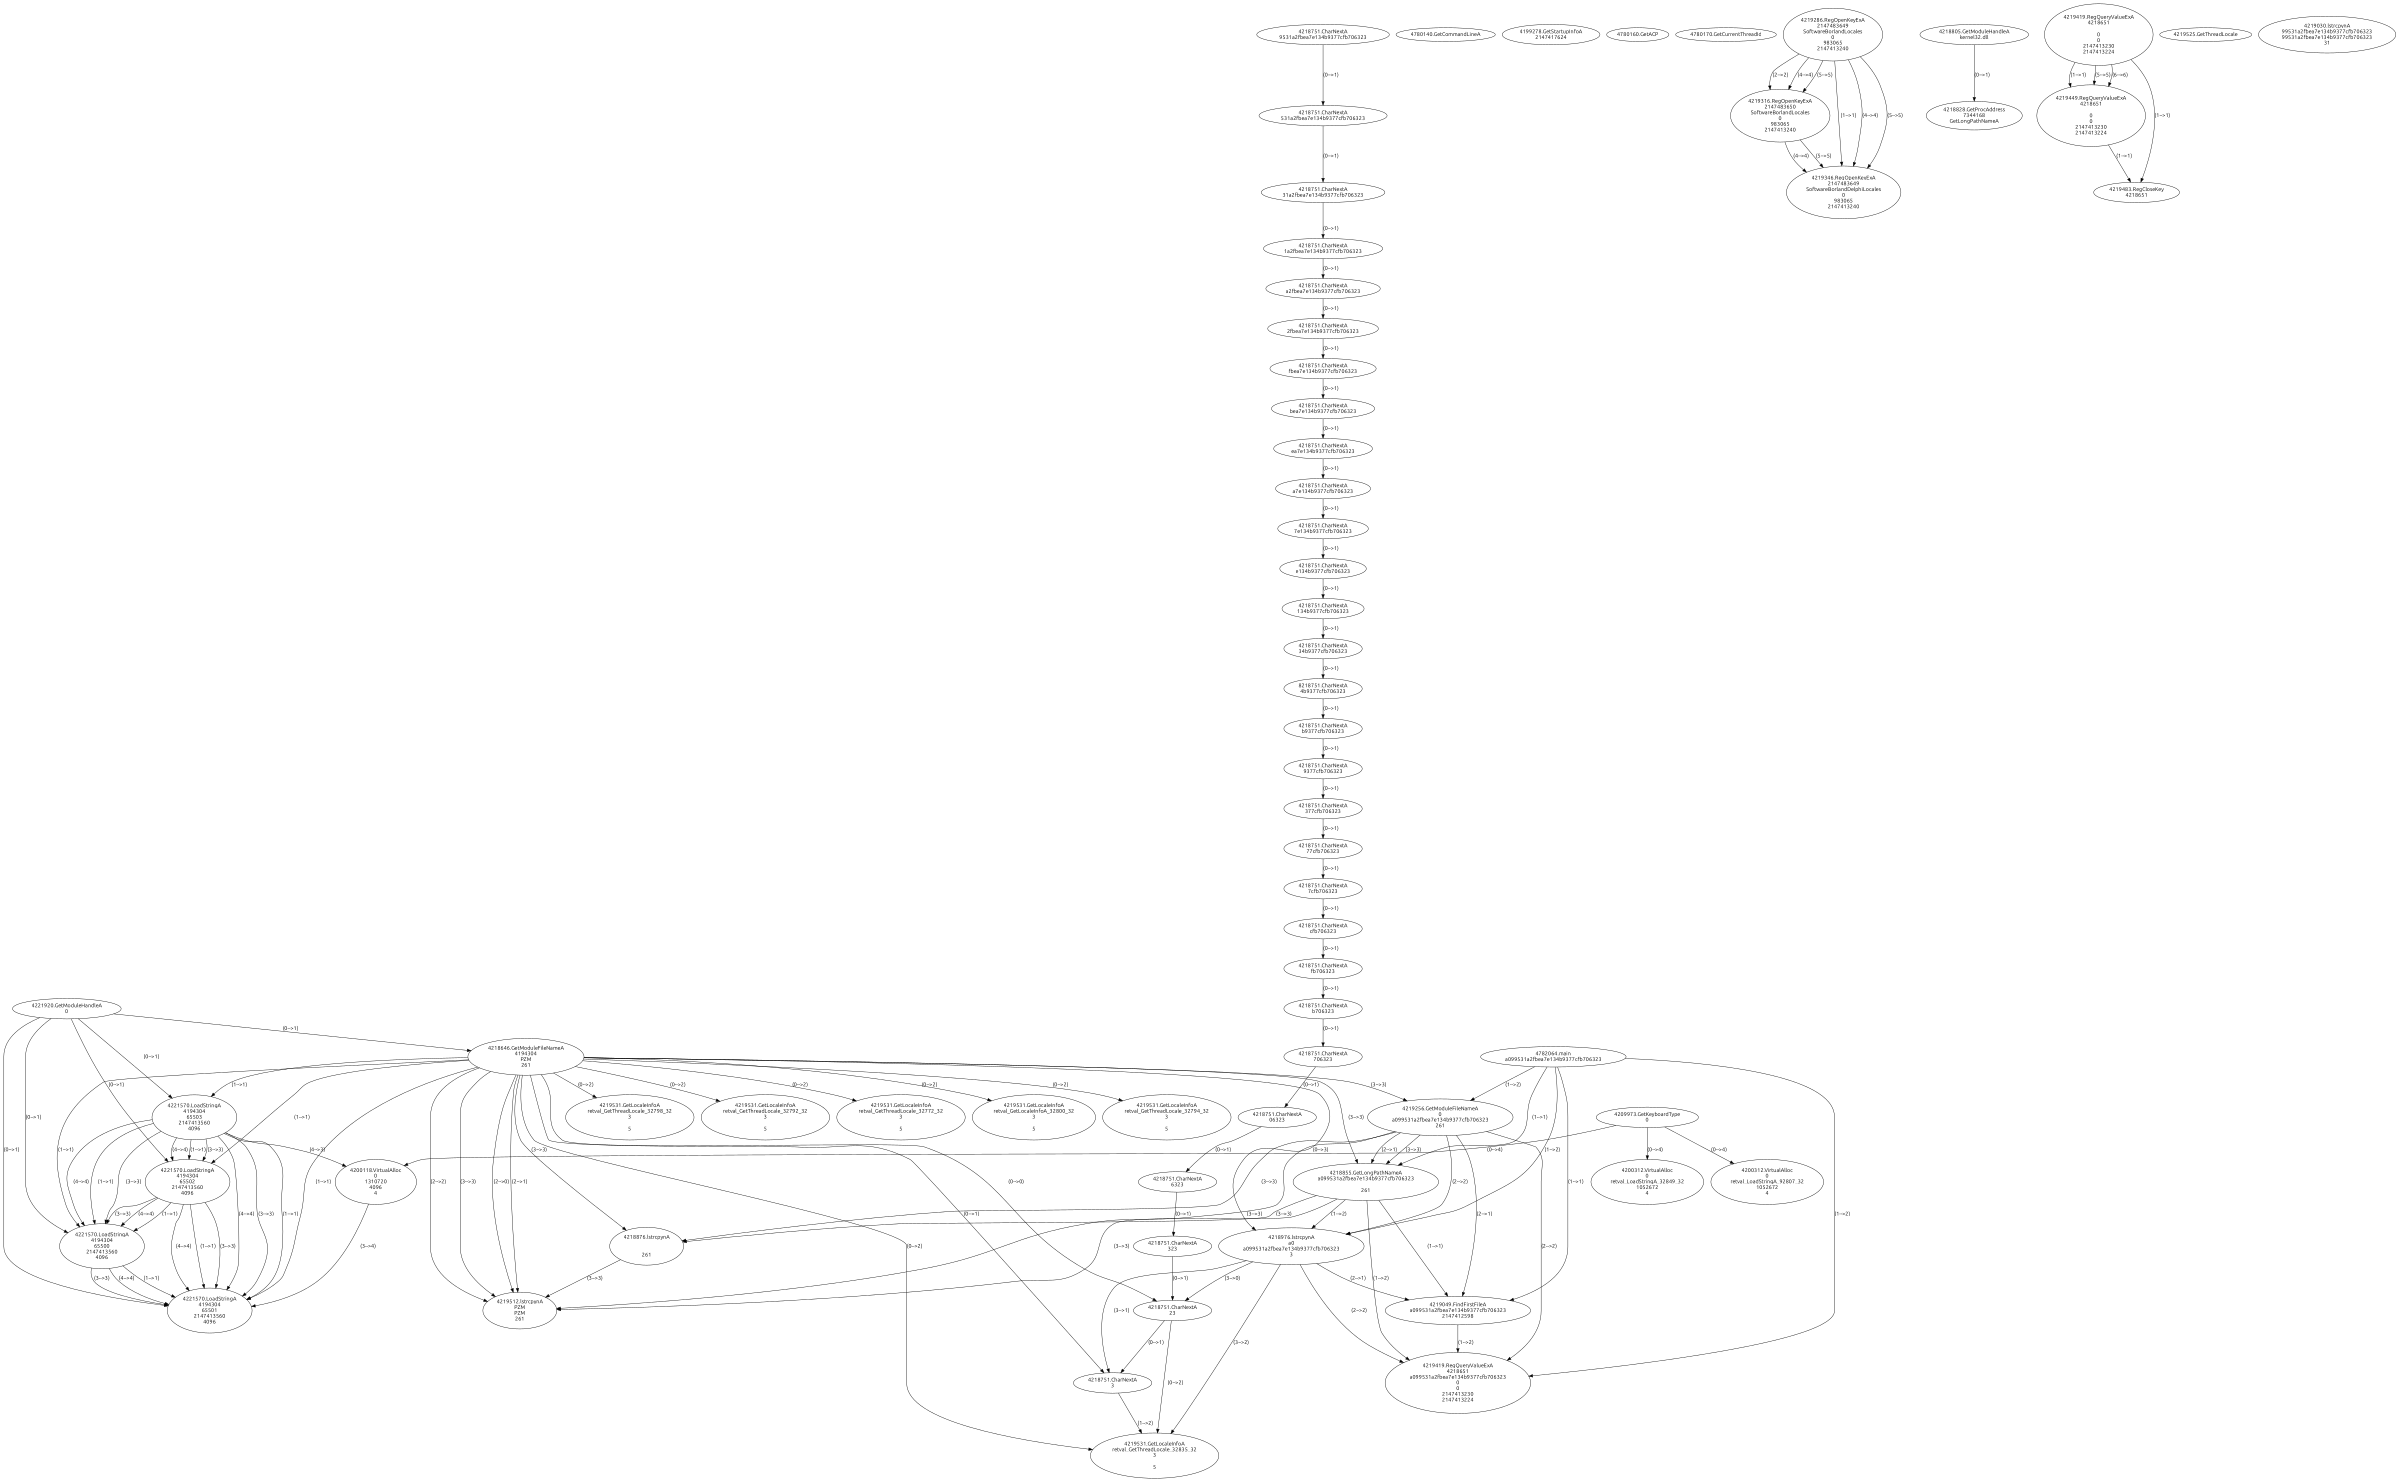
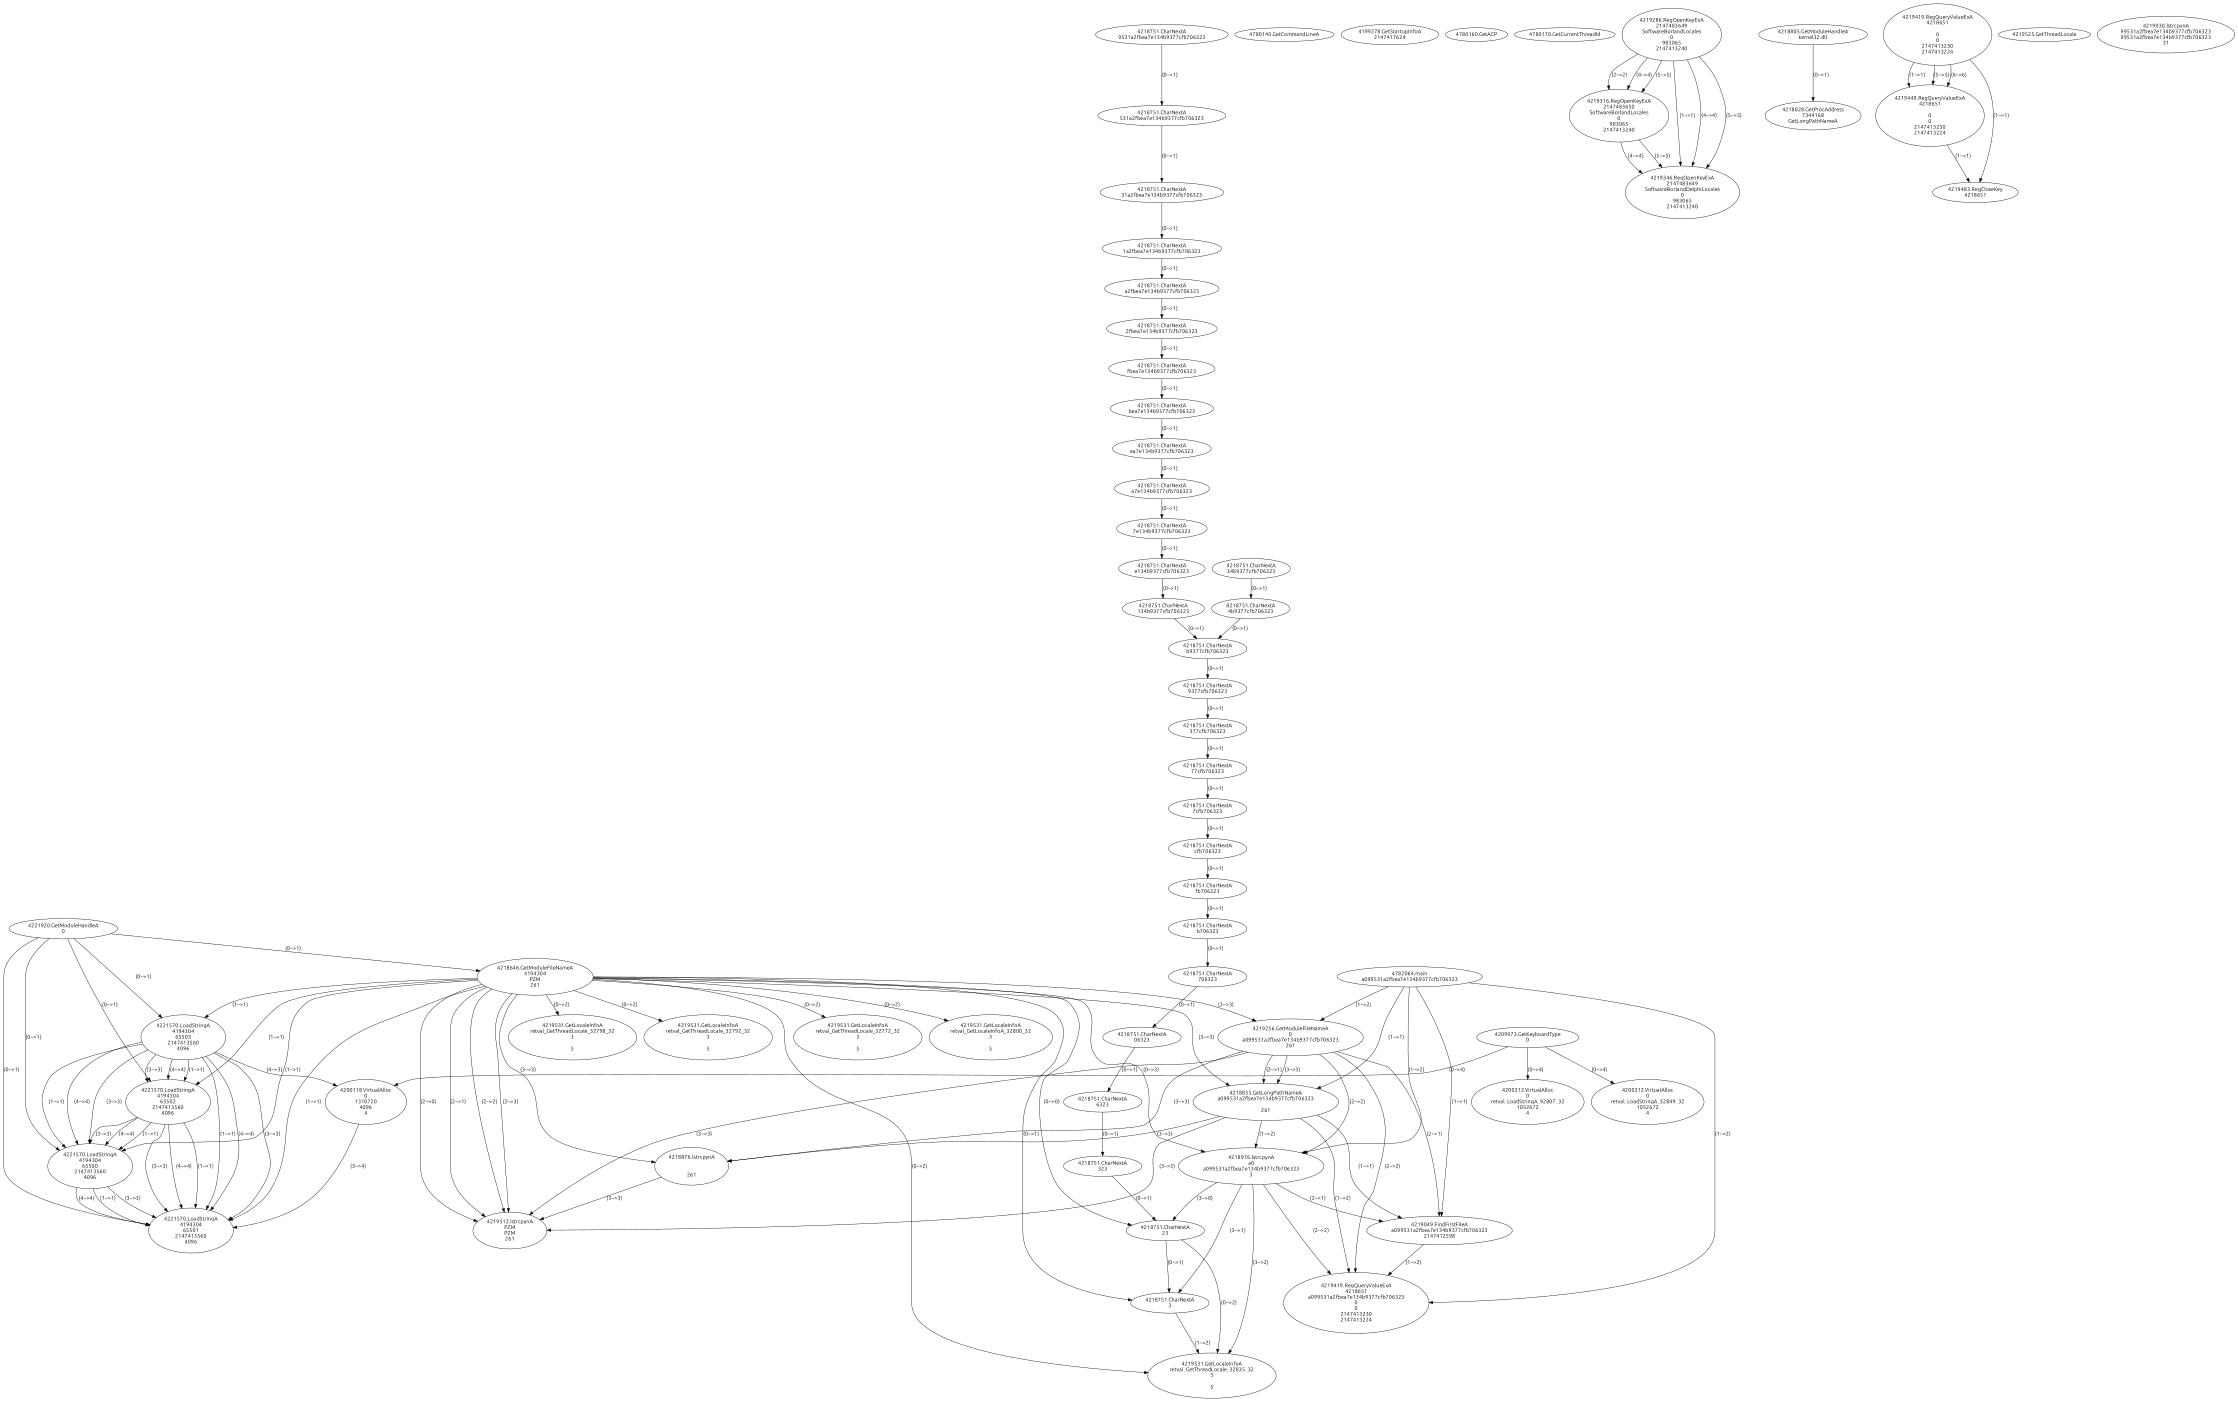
(1323, 627) -> (1184, 627)
(1167, 1117) -> none
